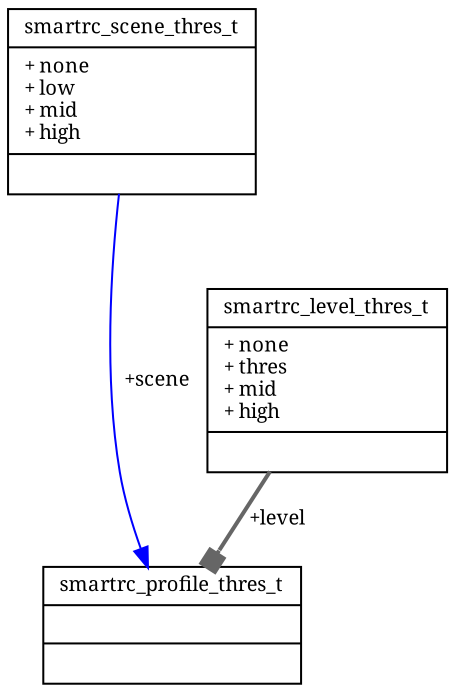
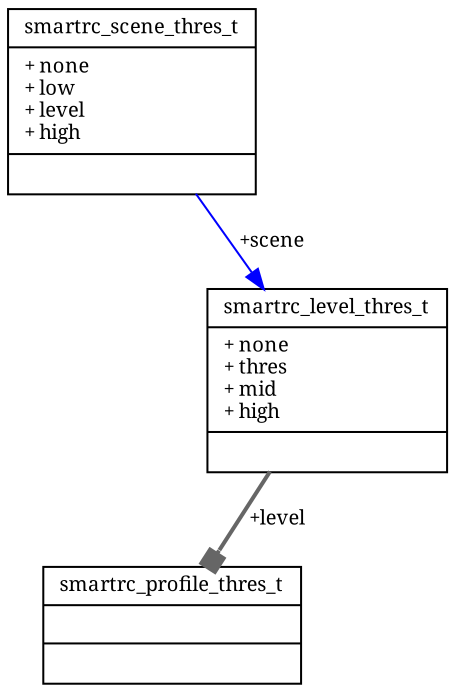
(51, 111) -> (55, 111)
(111, 373) -> (224, 233)
